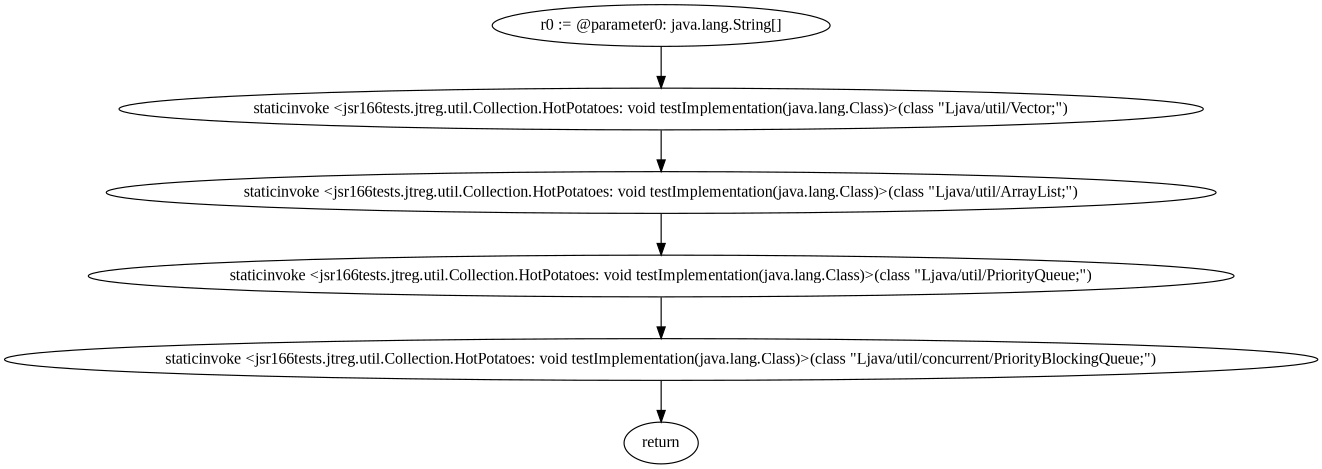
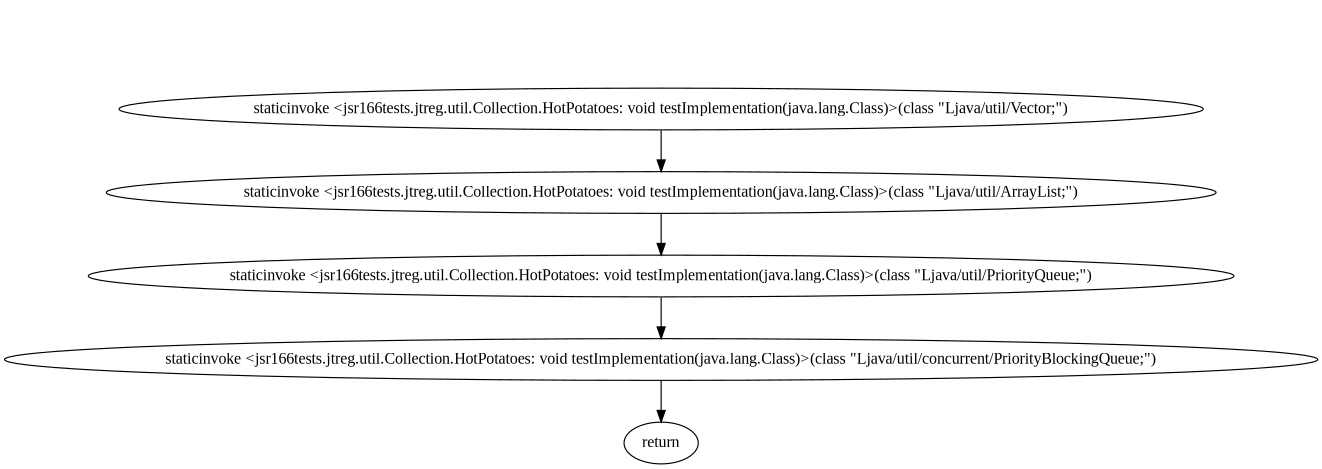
(661, 26) -> none
